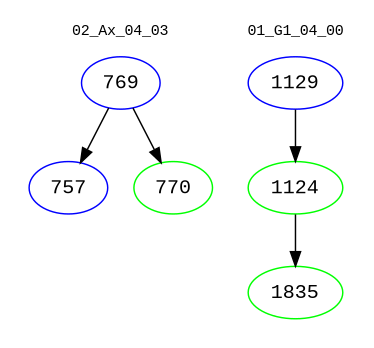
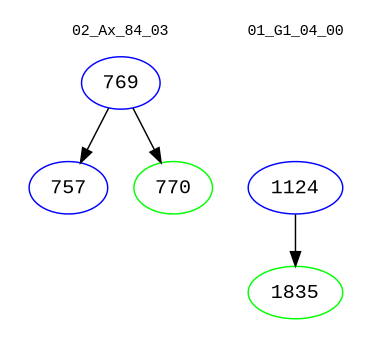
(121, 31) -> (121, 31)
(295, 83) -> none
(295, 188) -> (295, 188)
